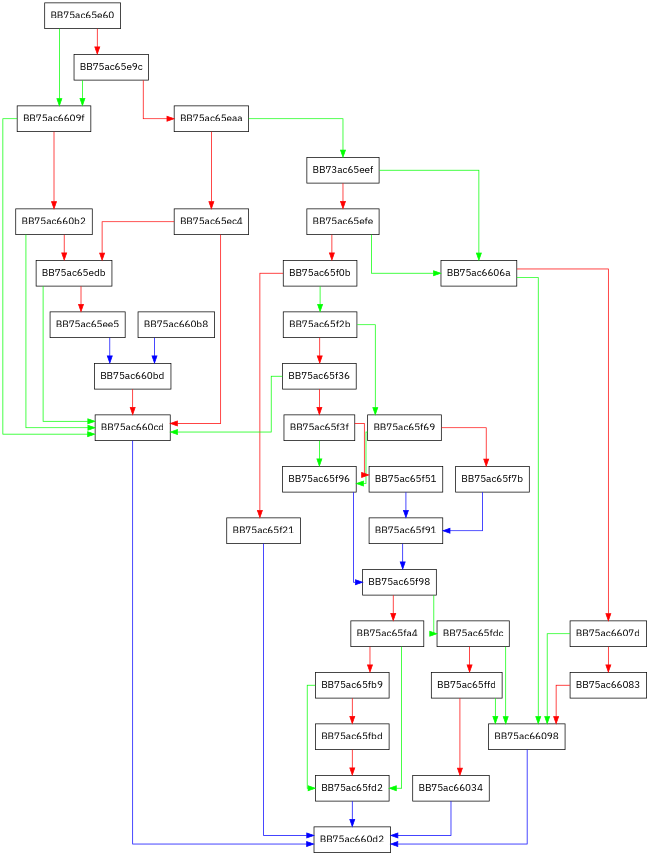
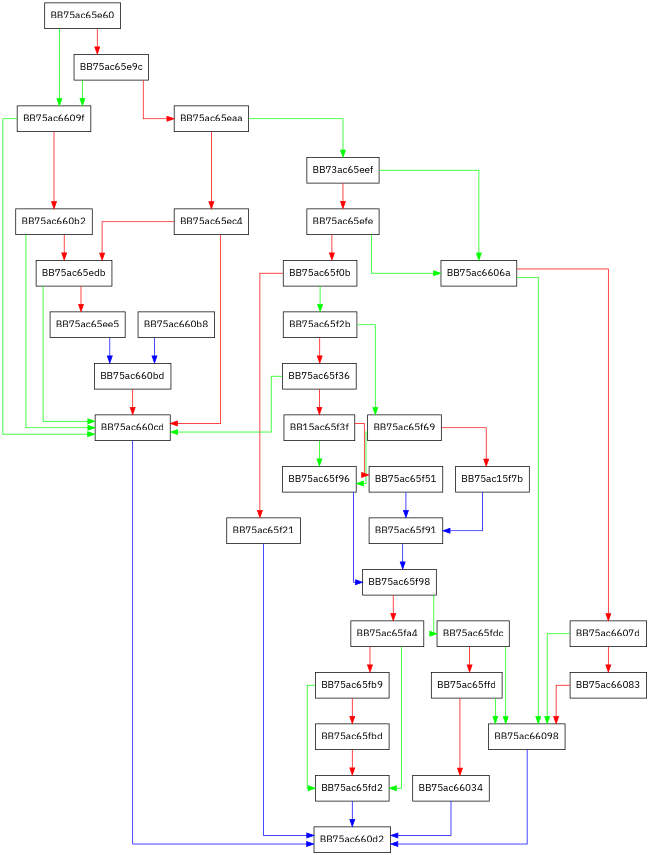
(319, 428) -> (319, 428)
(492, 479) -> (492, 479)
